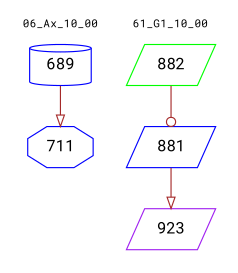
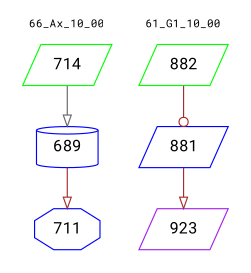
(61, 25) -> (67, 25)
none -> (67, 65)
